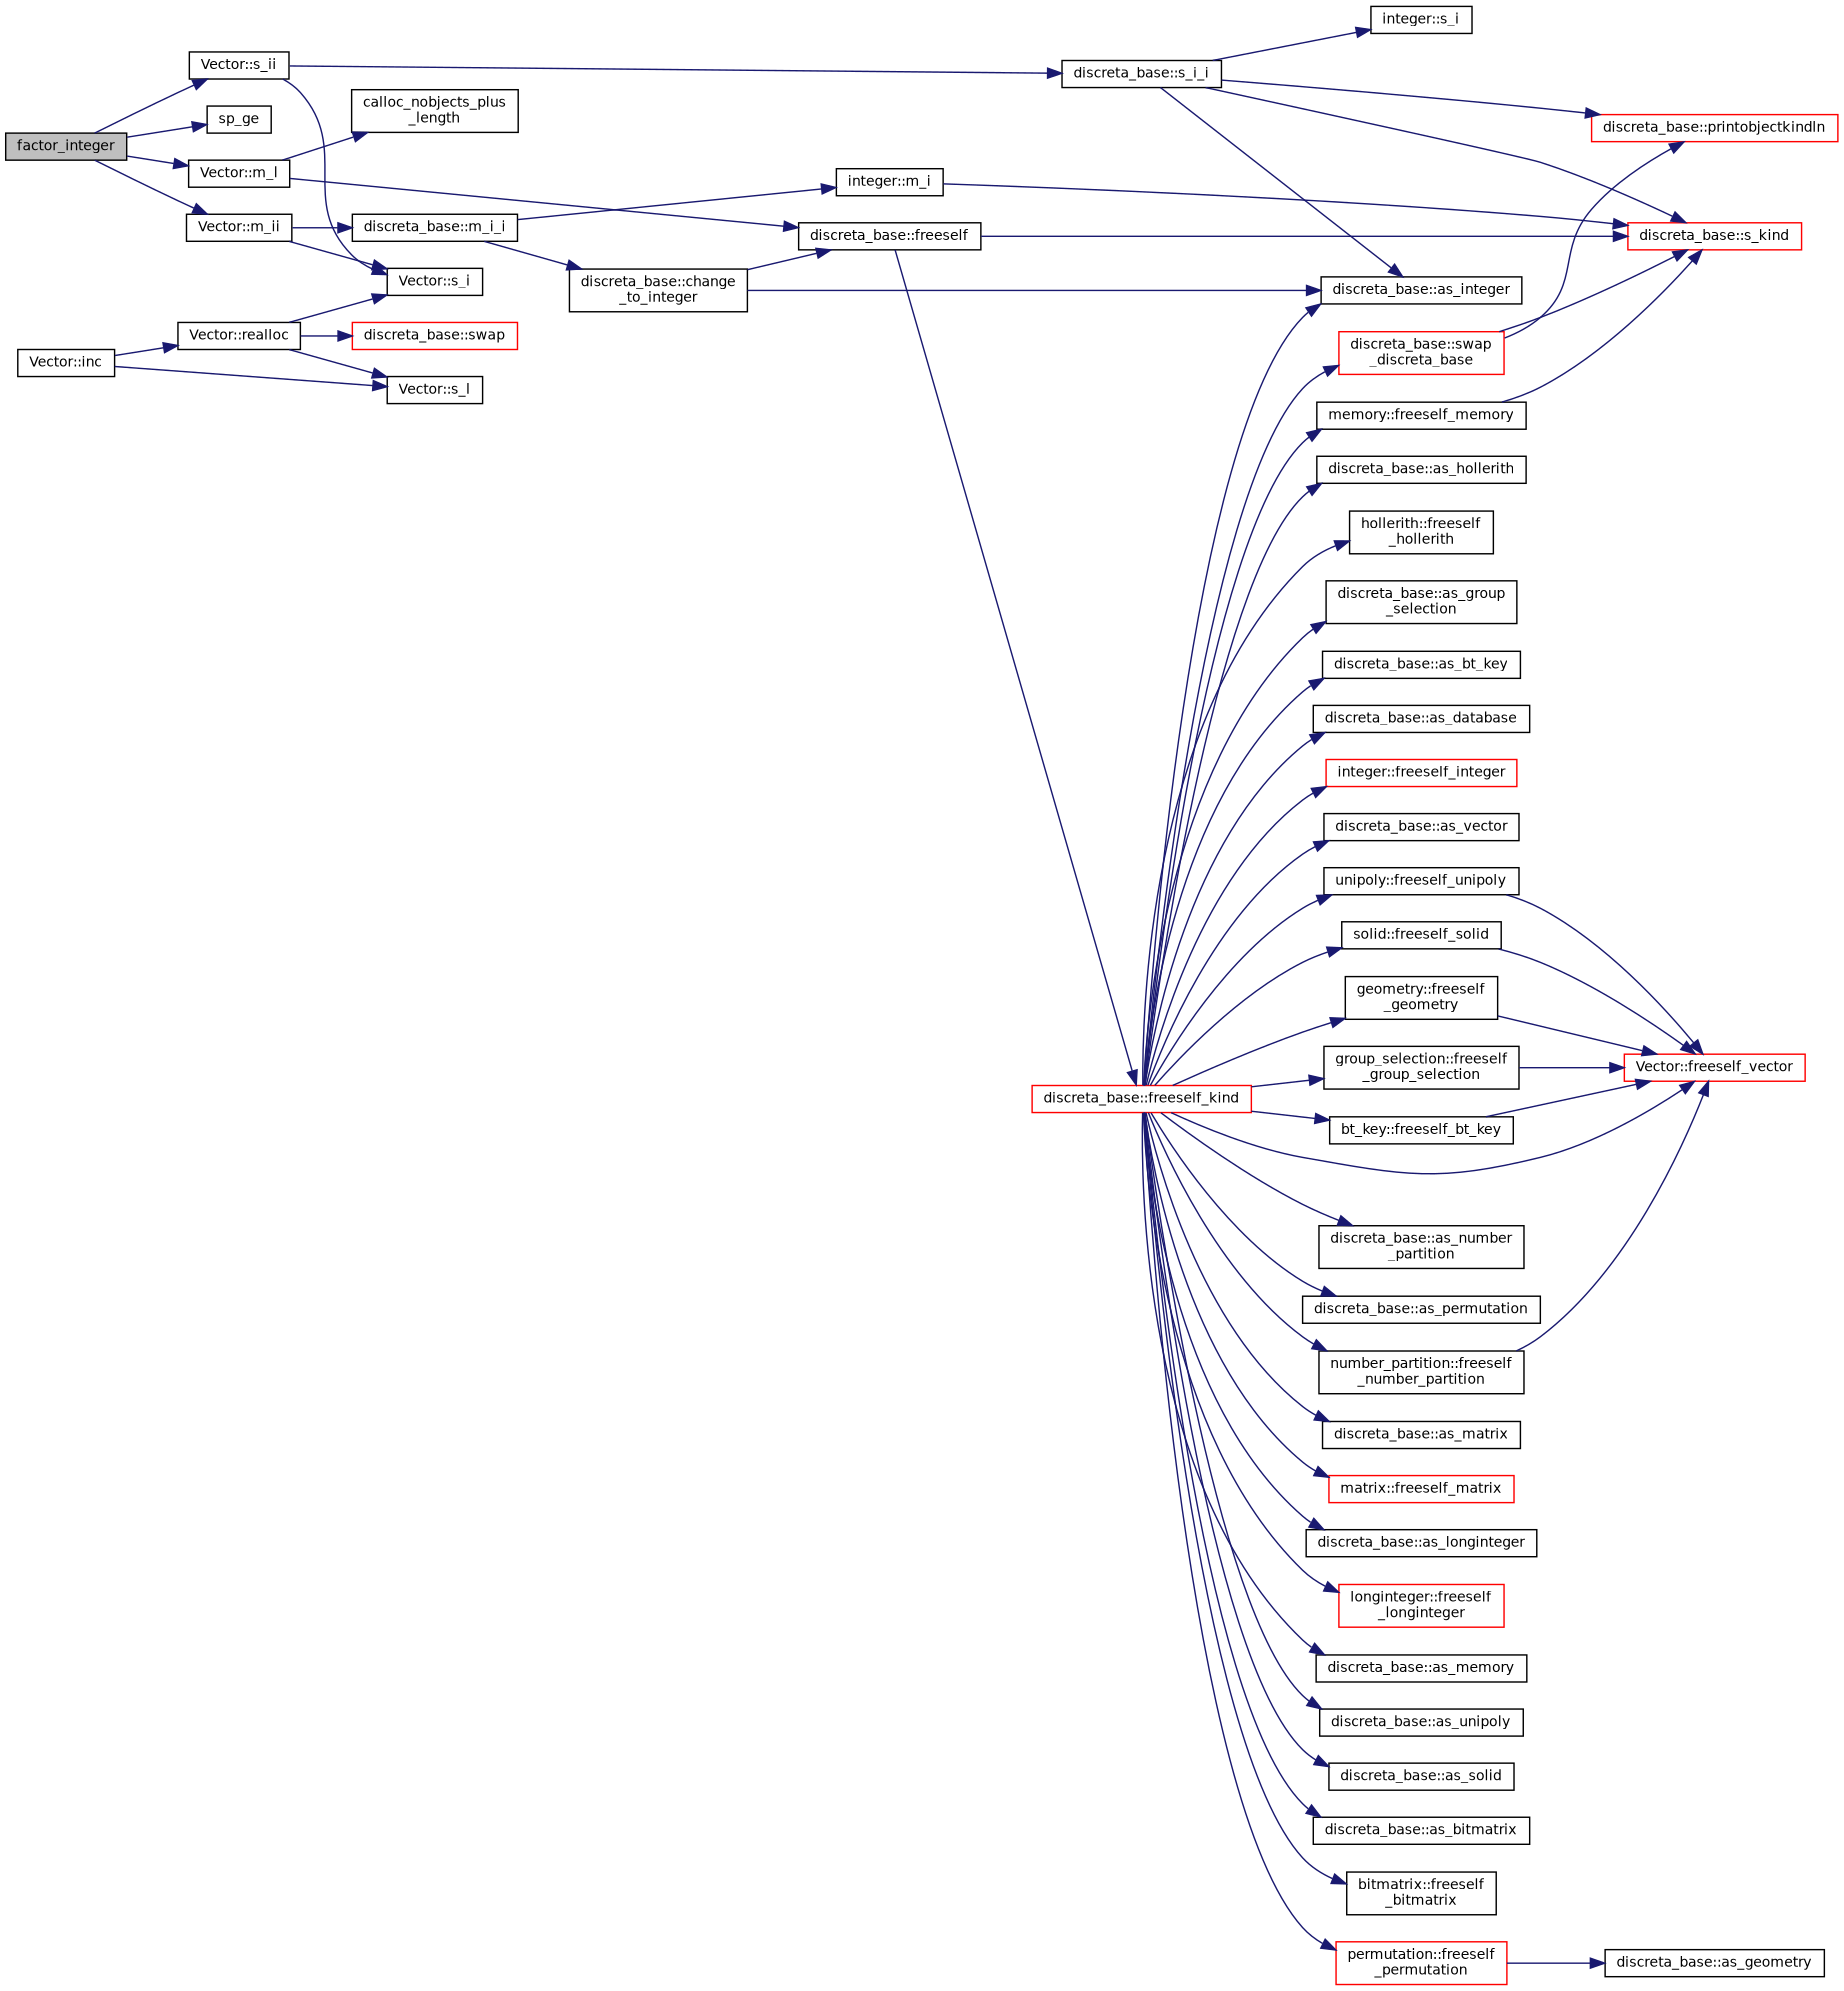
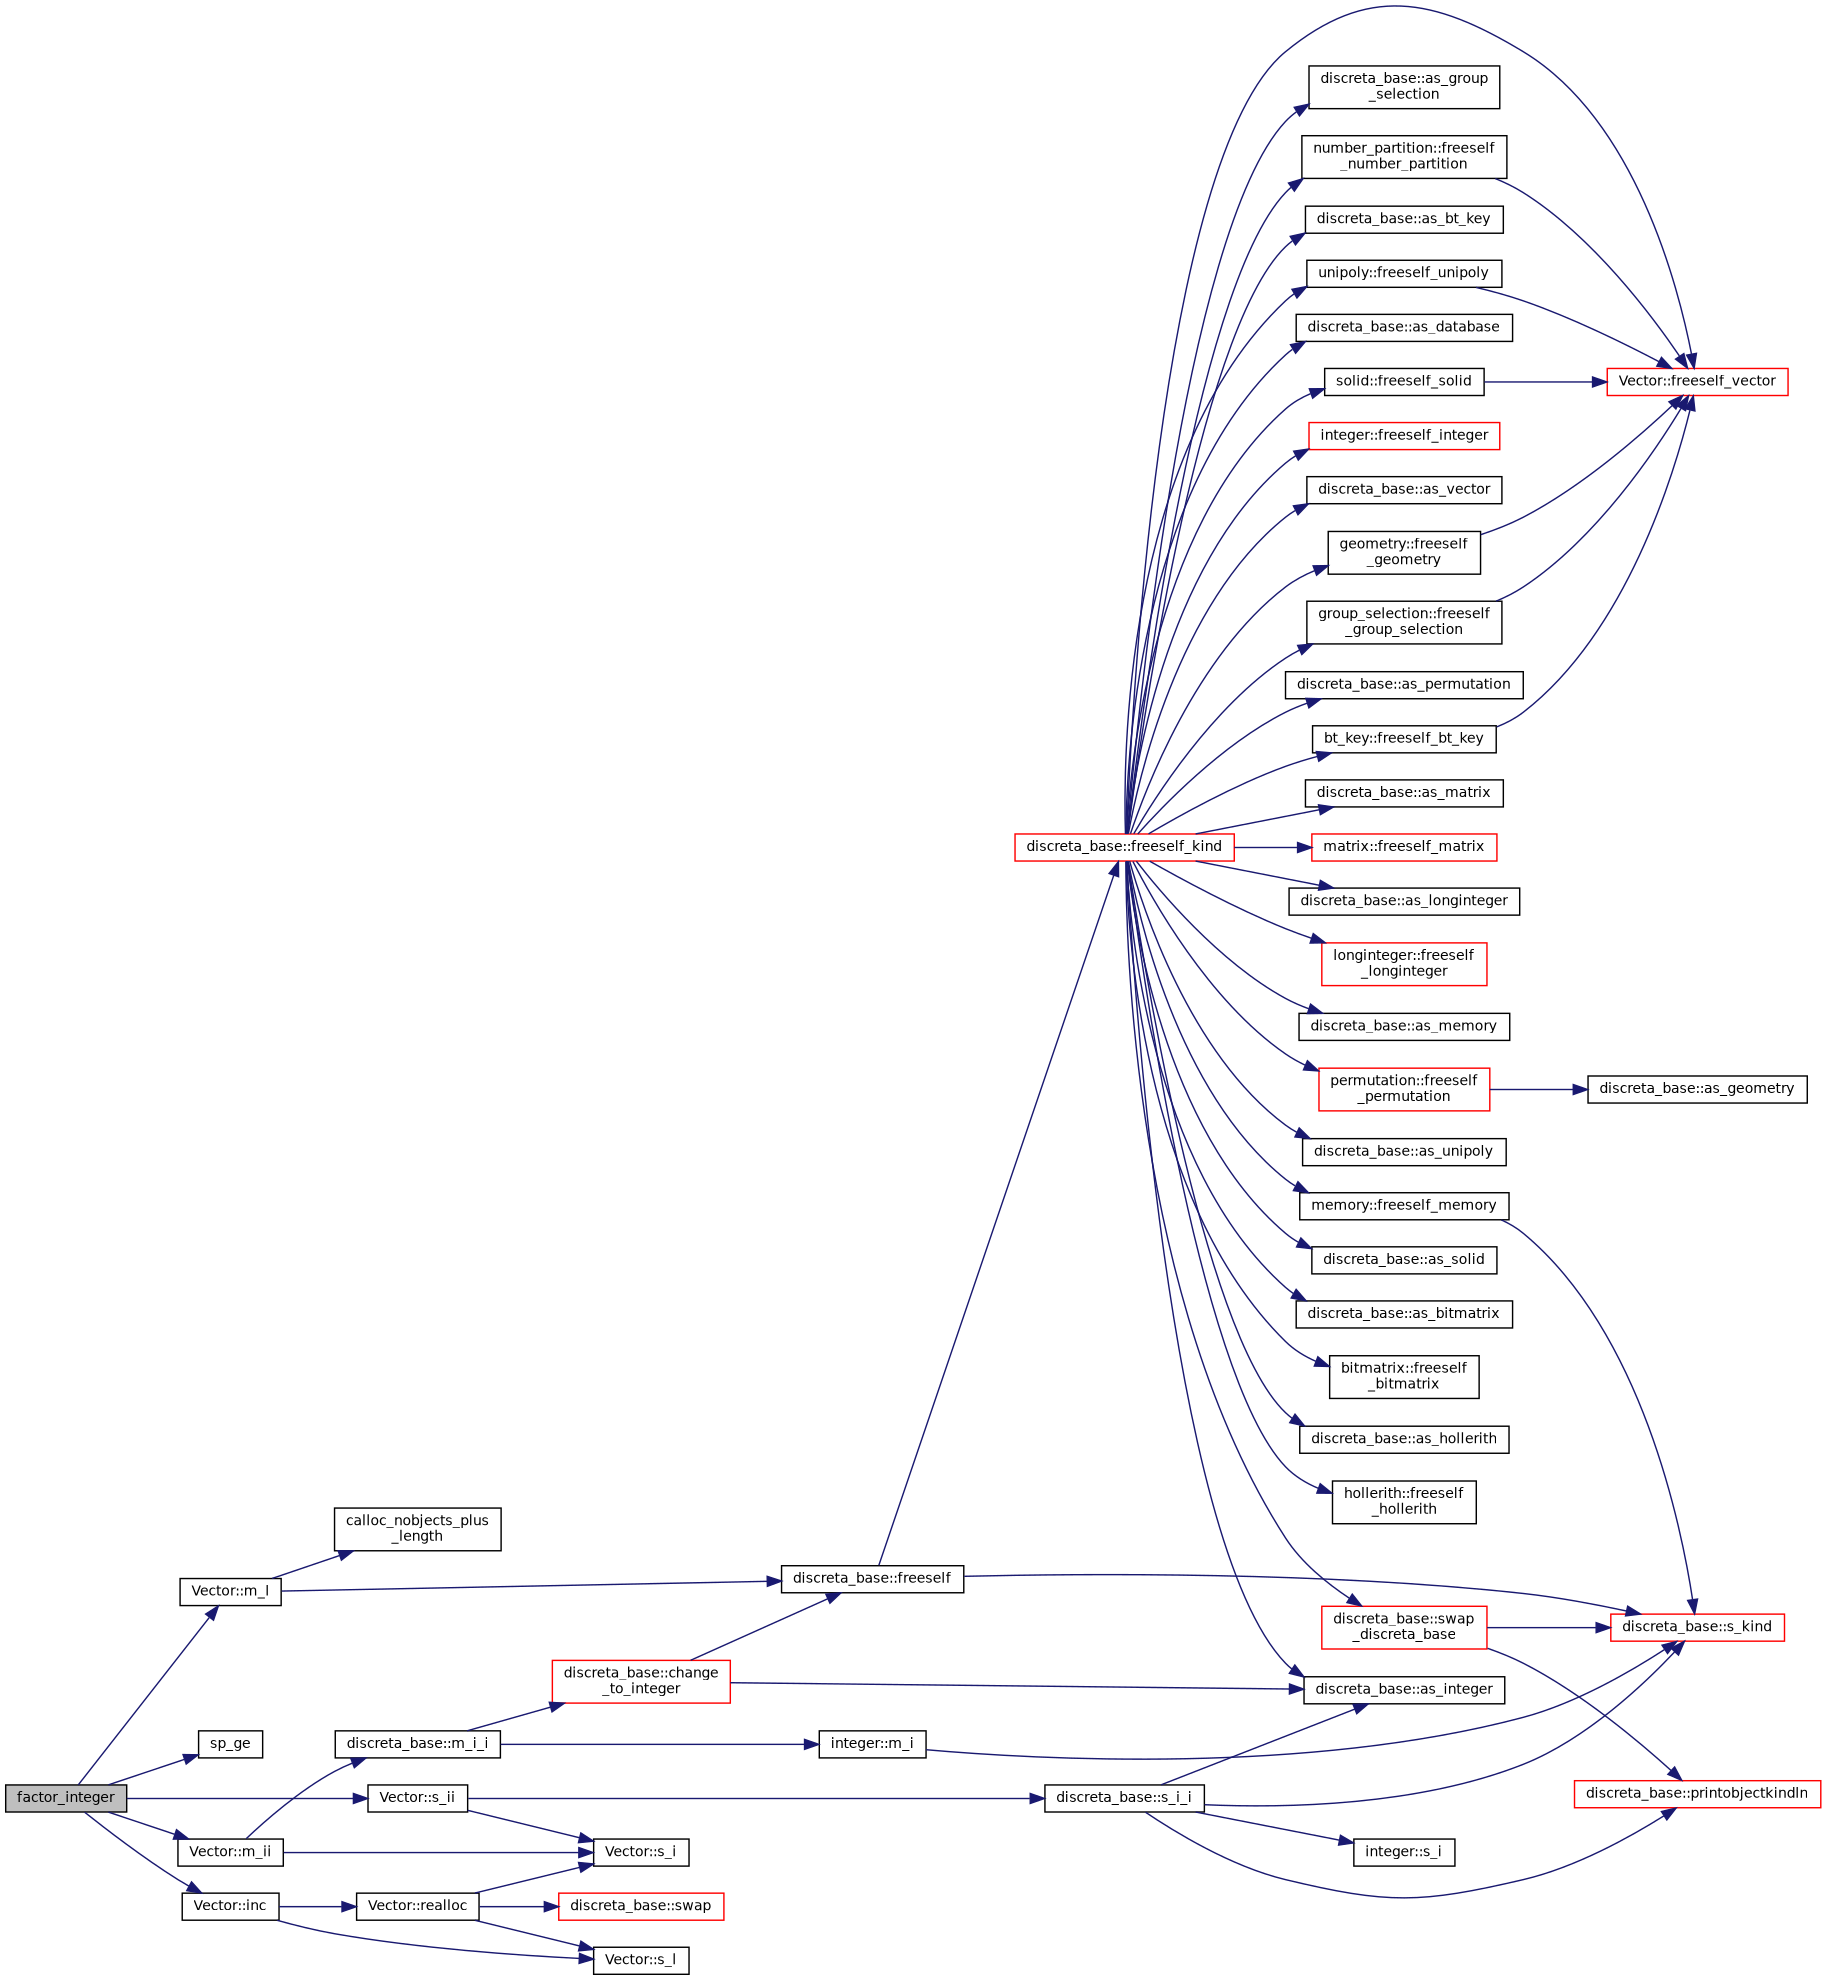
(658, 290) -> (641, 1682)
(1421, 1247) -> none
none -> (136, 1851)
